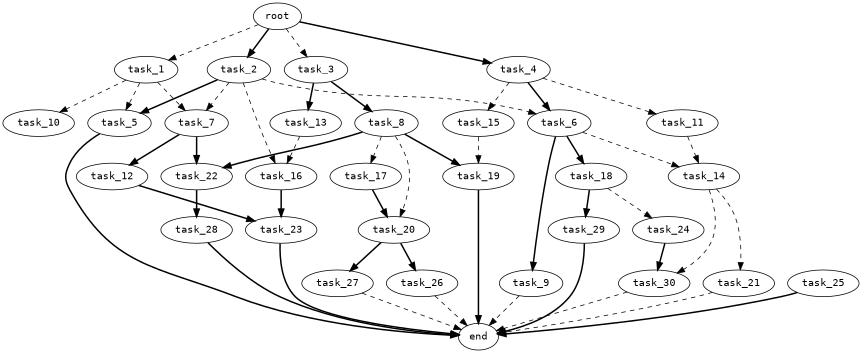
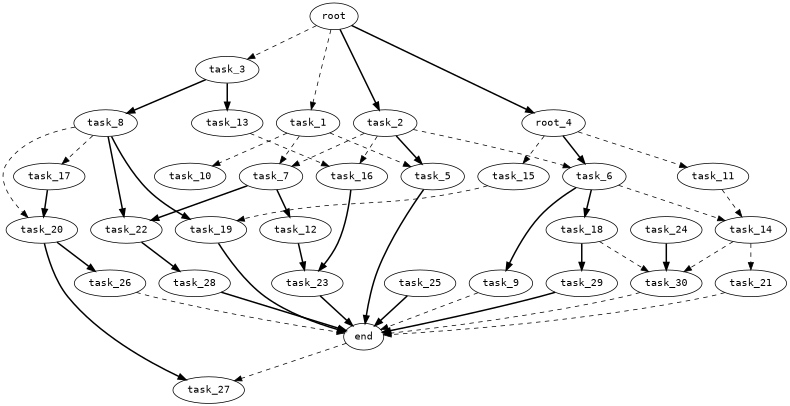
(518, 70) -> (554, 123)
(627, 201) -> (621, 255)
(408, 310) -> (294, 361)
